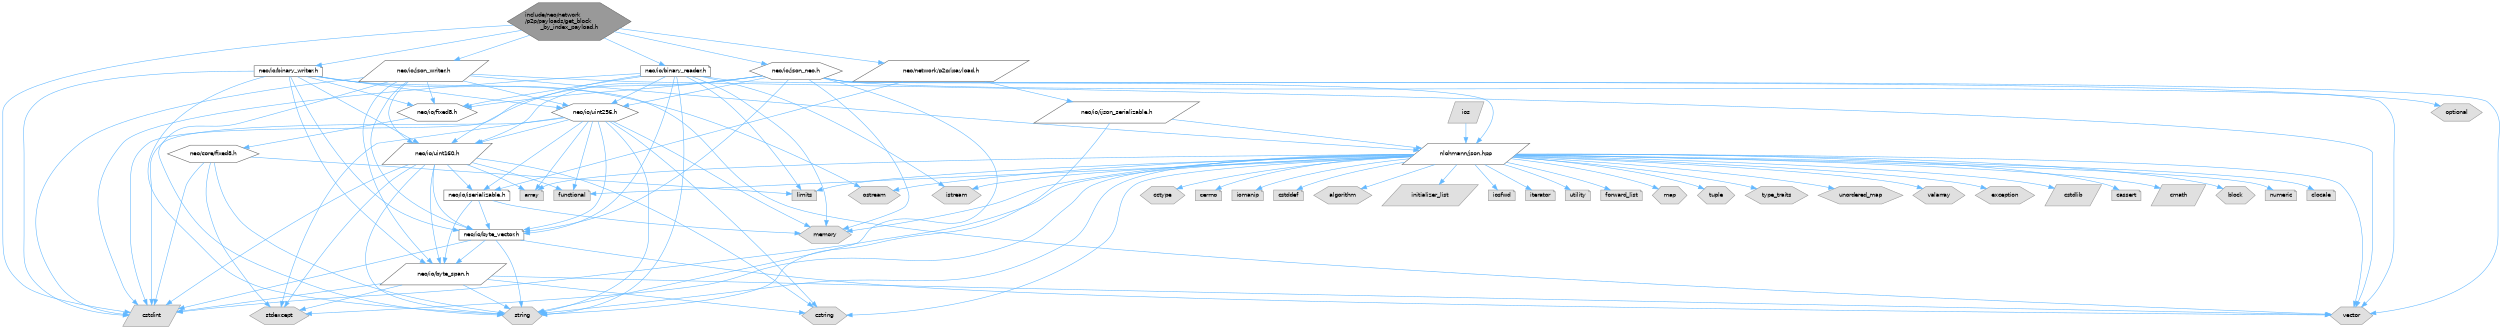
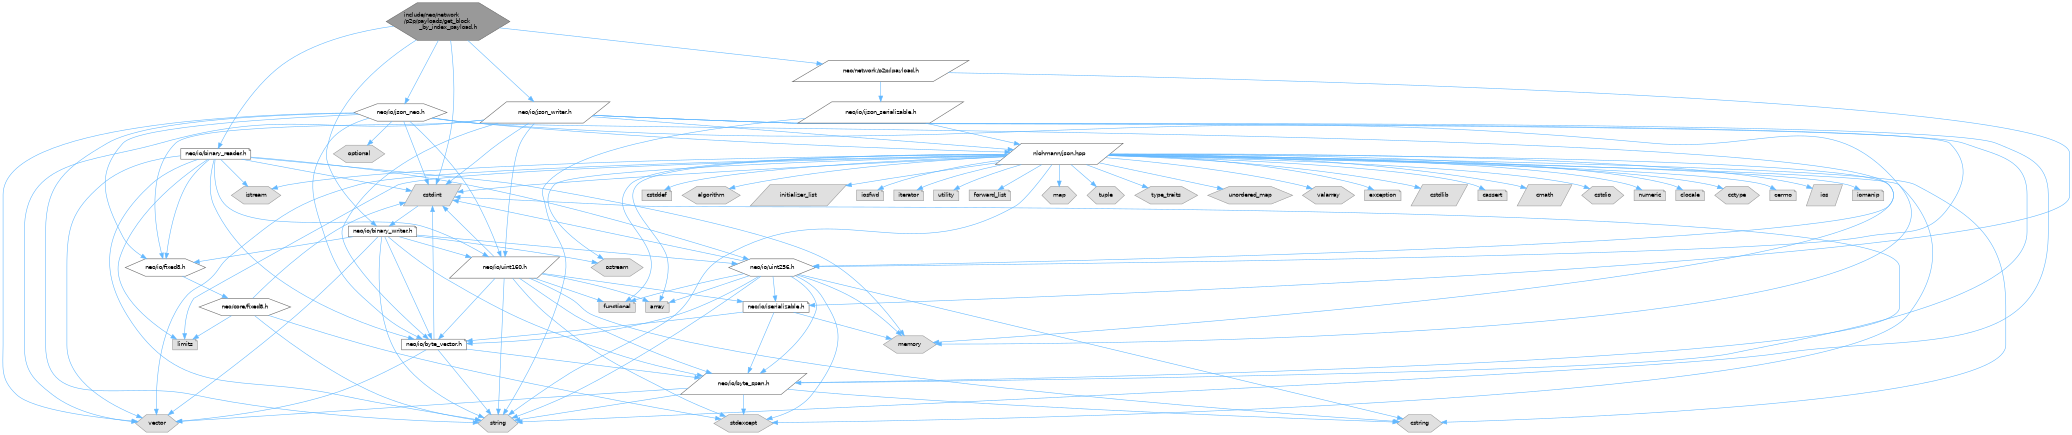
(24, 129) -> (406, 214)
(1466, 130) -> (1459, 158)
(526, 131) -> (809, 326)
(2005, 195) -> (1383, 195)
(2236, 195) -> (1603, 195)
